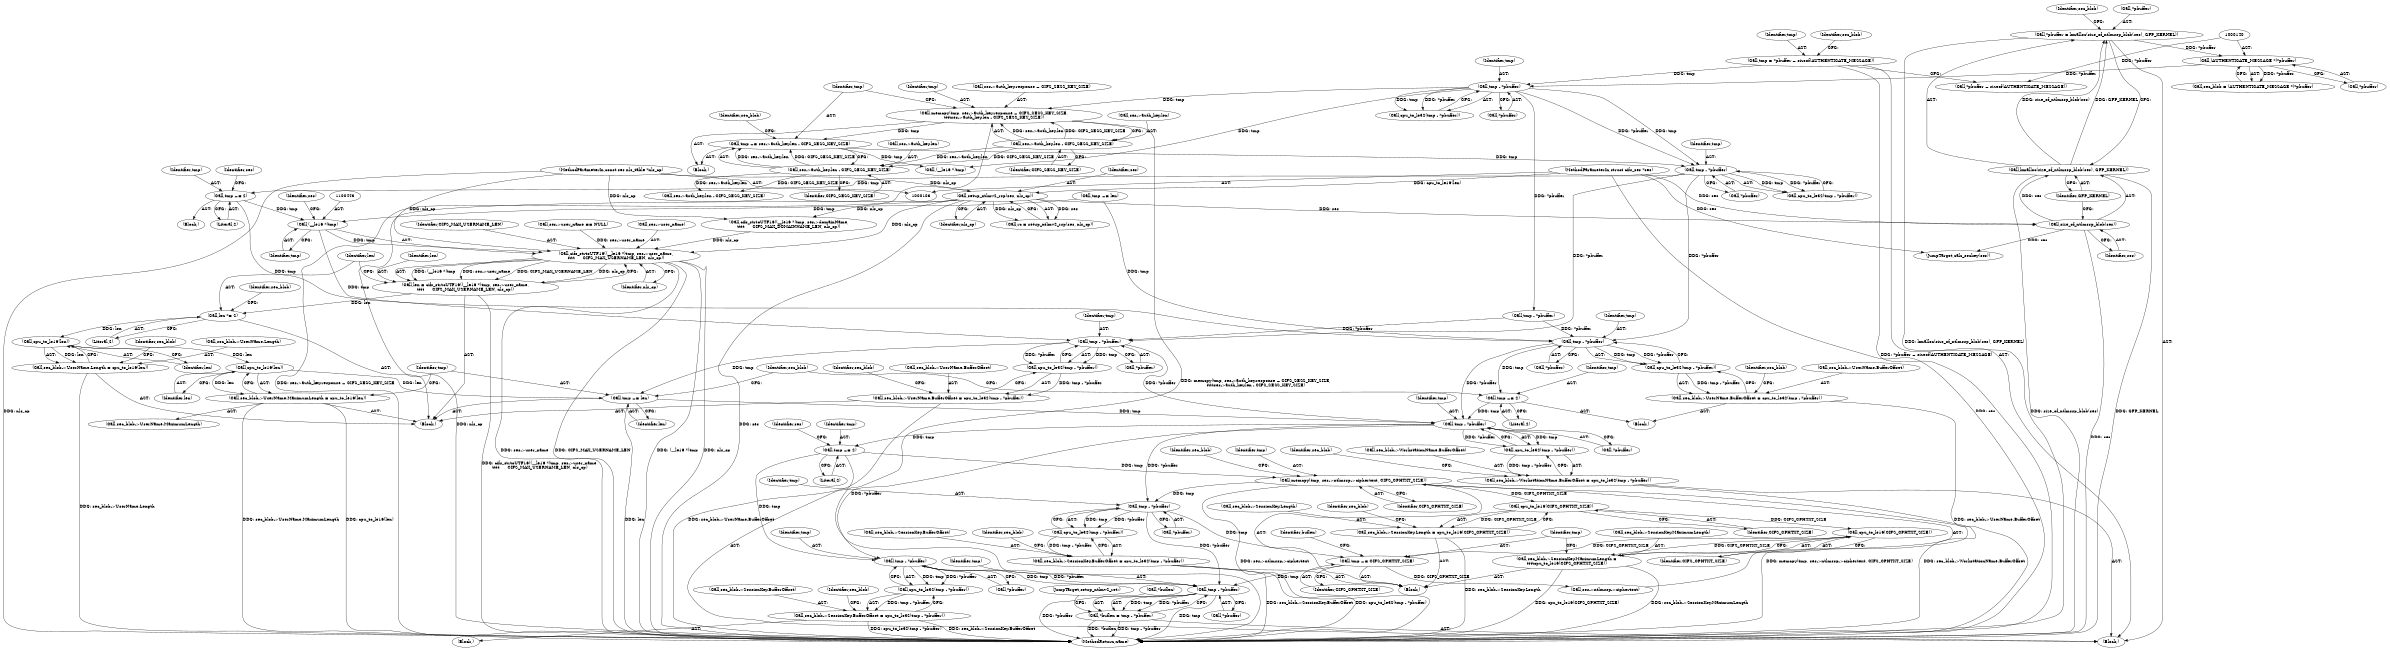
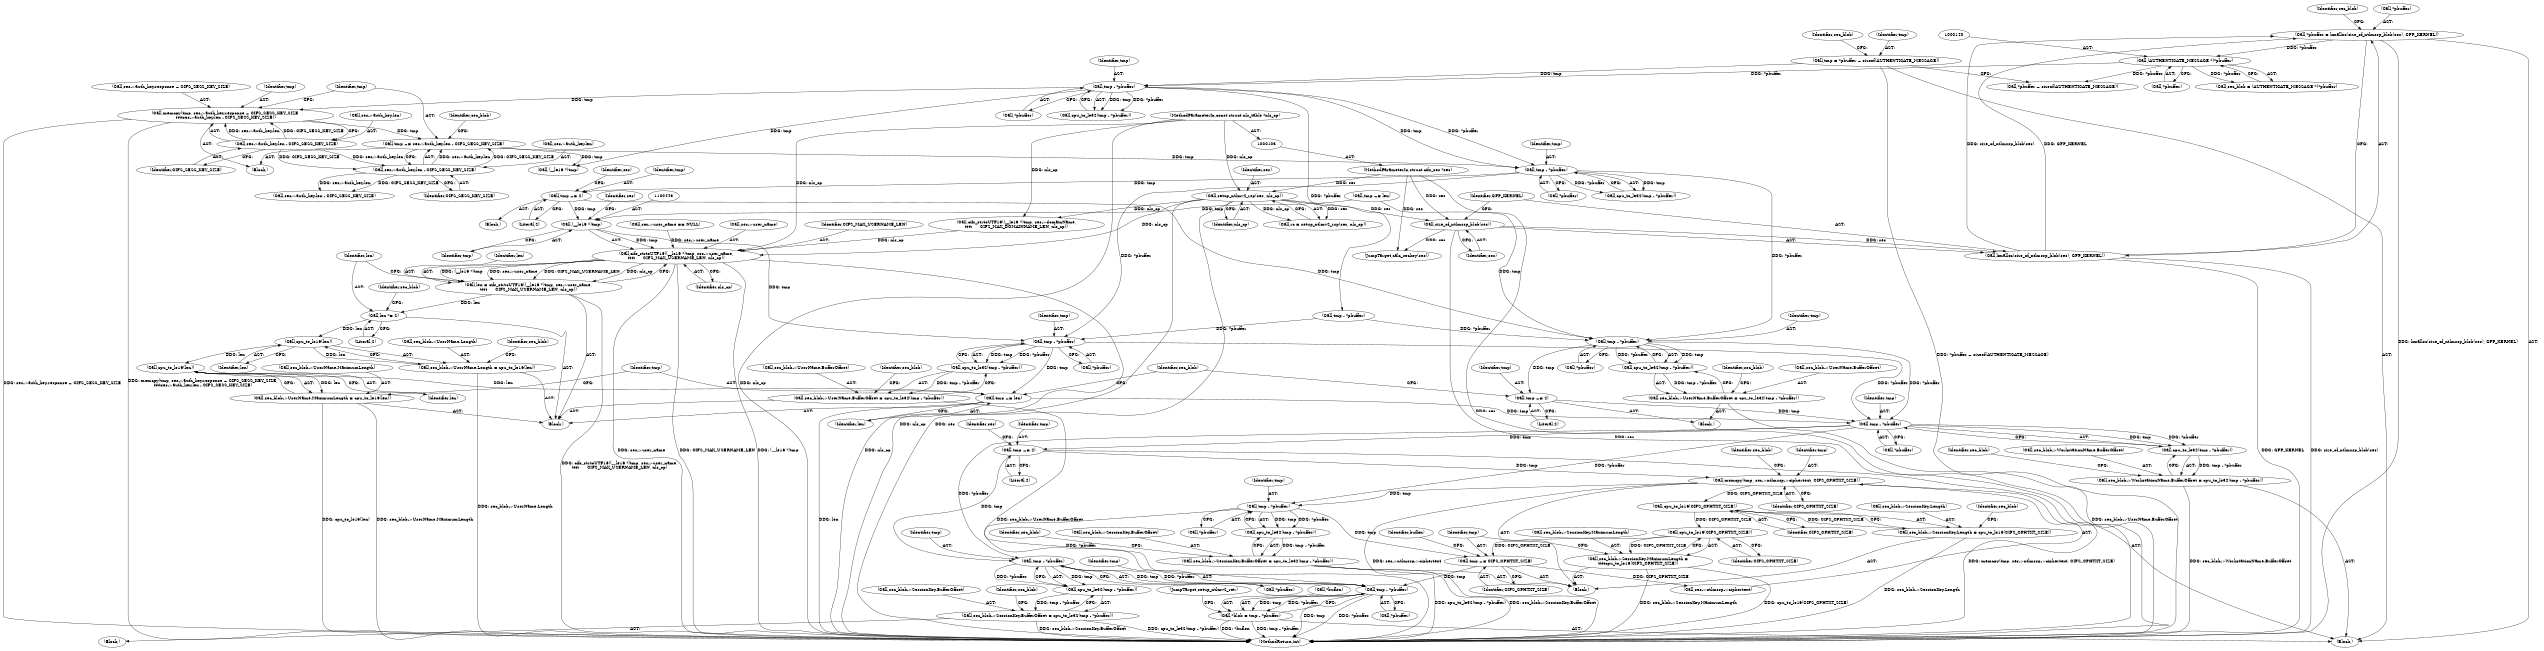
(2130, 54) -> (2124, 73)
(611, 170) -> (1225, 116)
(1244, 181) -> (1330, 156)
(1438, 183) -> (1346, 183)
(2066, 183) -> none
(221, 410) -> (381, 381)
(1121, 616) -> (1251, 616)
(1105, 642) -> (1280, 642)
